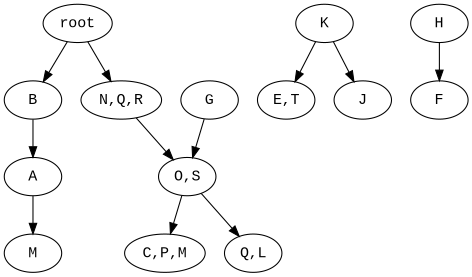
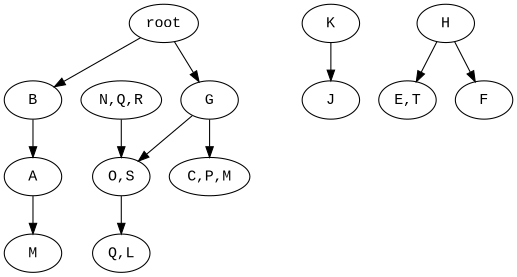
(97, 57) -> (184, 57)
(308, 57) -> (429, 57)
(178, 210) -> (210, 133)
